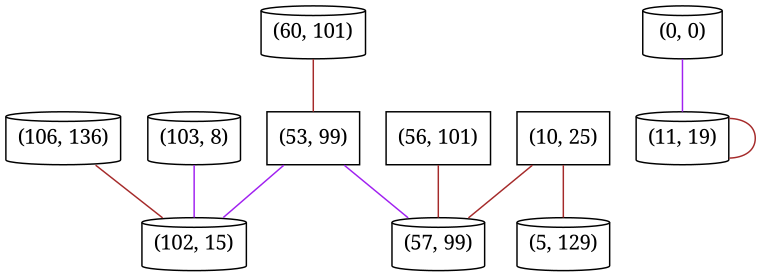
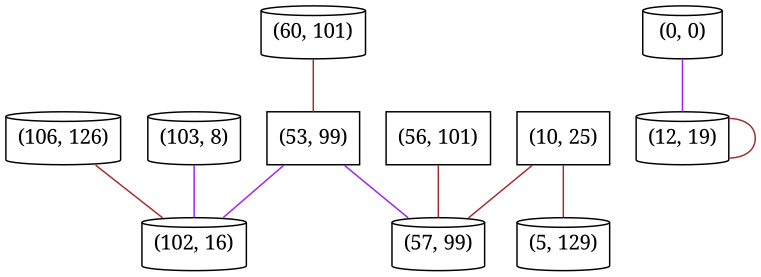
(63, 138) -> (63, 138)
(682, 138) -> (682, 138)
(194, 244) -> (194, 244)
